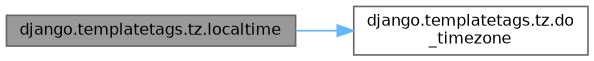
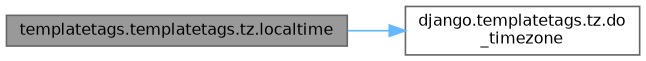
(151, 31) -> (177, 31)
